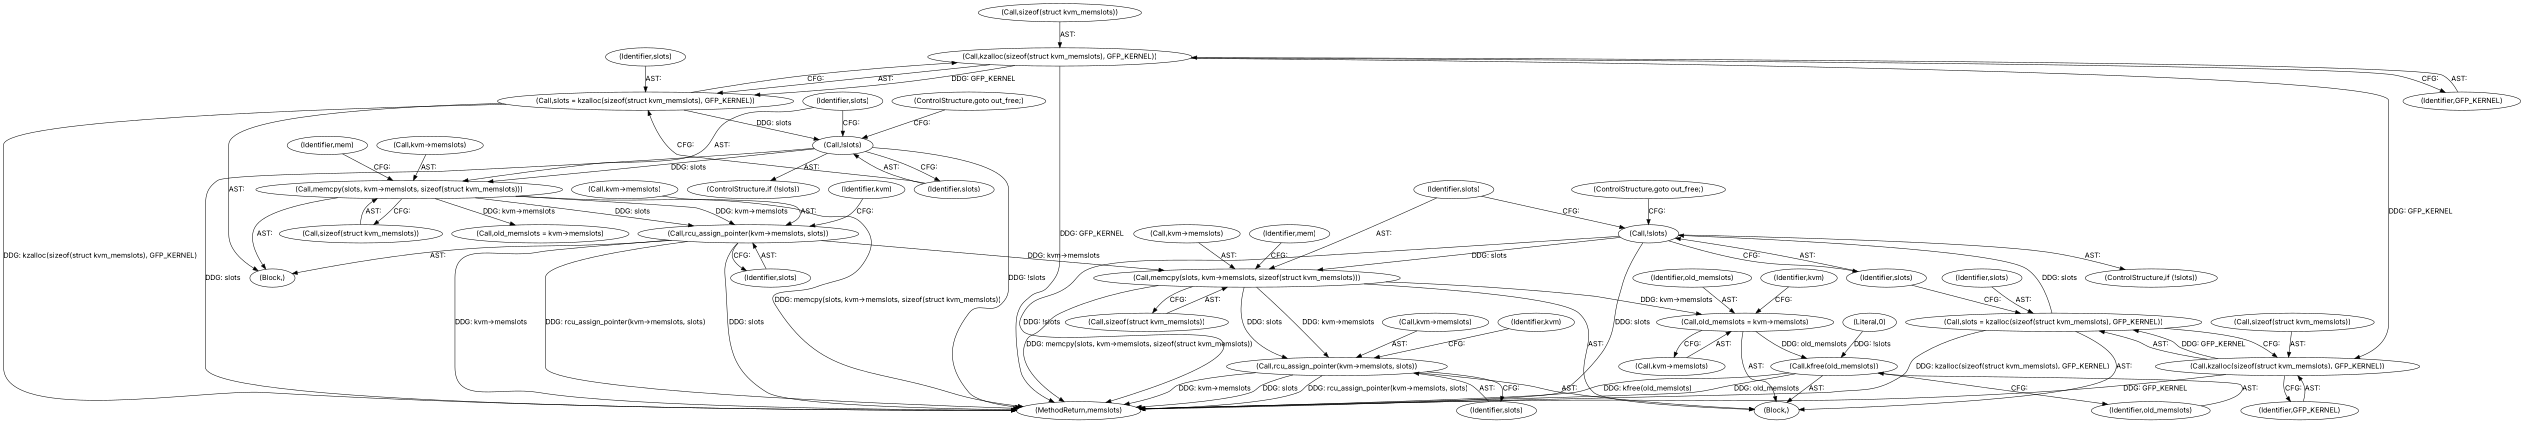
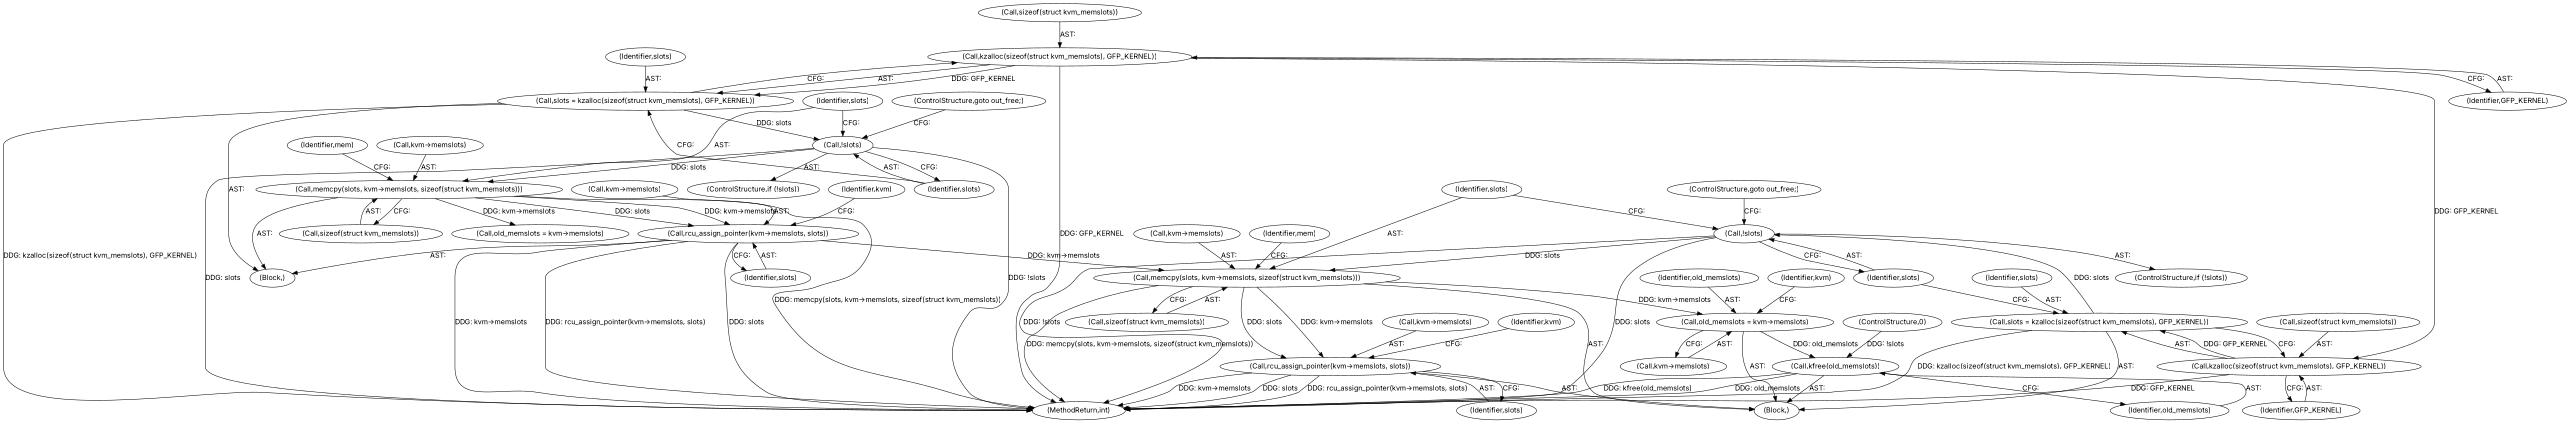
(1870, 322) -> (1893, 322)
(1079, 411) -> (1079, 411)
